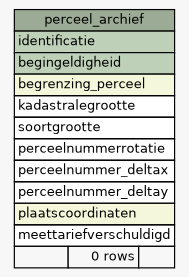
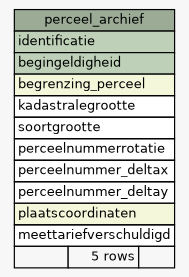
(113, 257) -> (113, 257)
